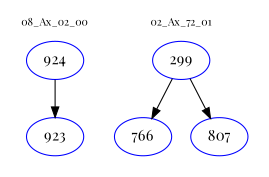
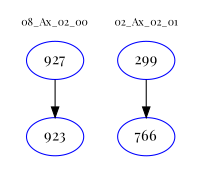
(181, 23) -> (147, 23)
(55, 60) -> (55, 60)
(219, 137) -> none
